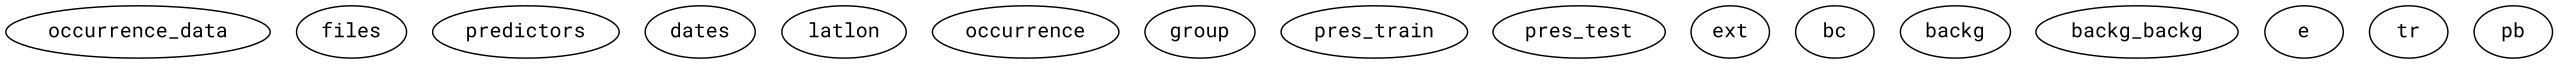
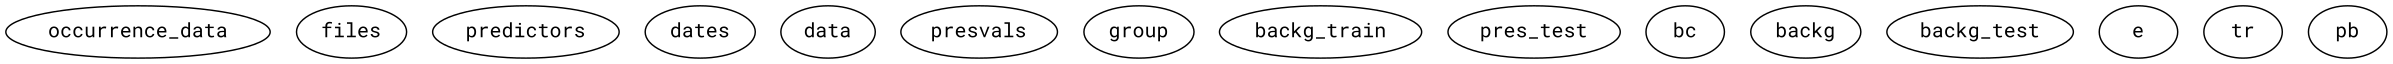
(844, 32) -> (828, 32)
(1026, 32) -> (979, 32)
(1374, 32) -> (1321, 32)
(1730, 32) -> none
(2137, 32) -> (1980, 32)
